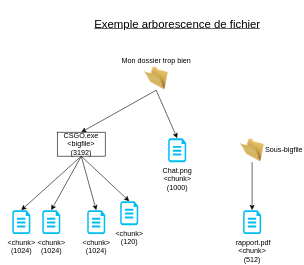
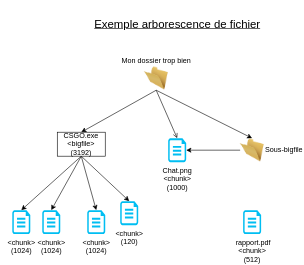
none -> (203, 114)
(175, 133) -> (175, 133)
(252, 204) -> (191, 150)
